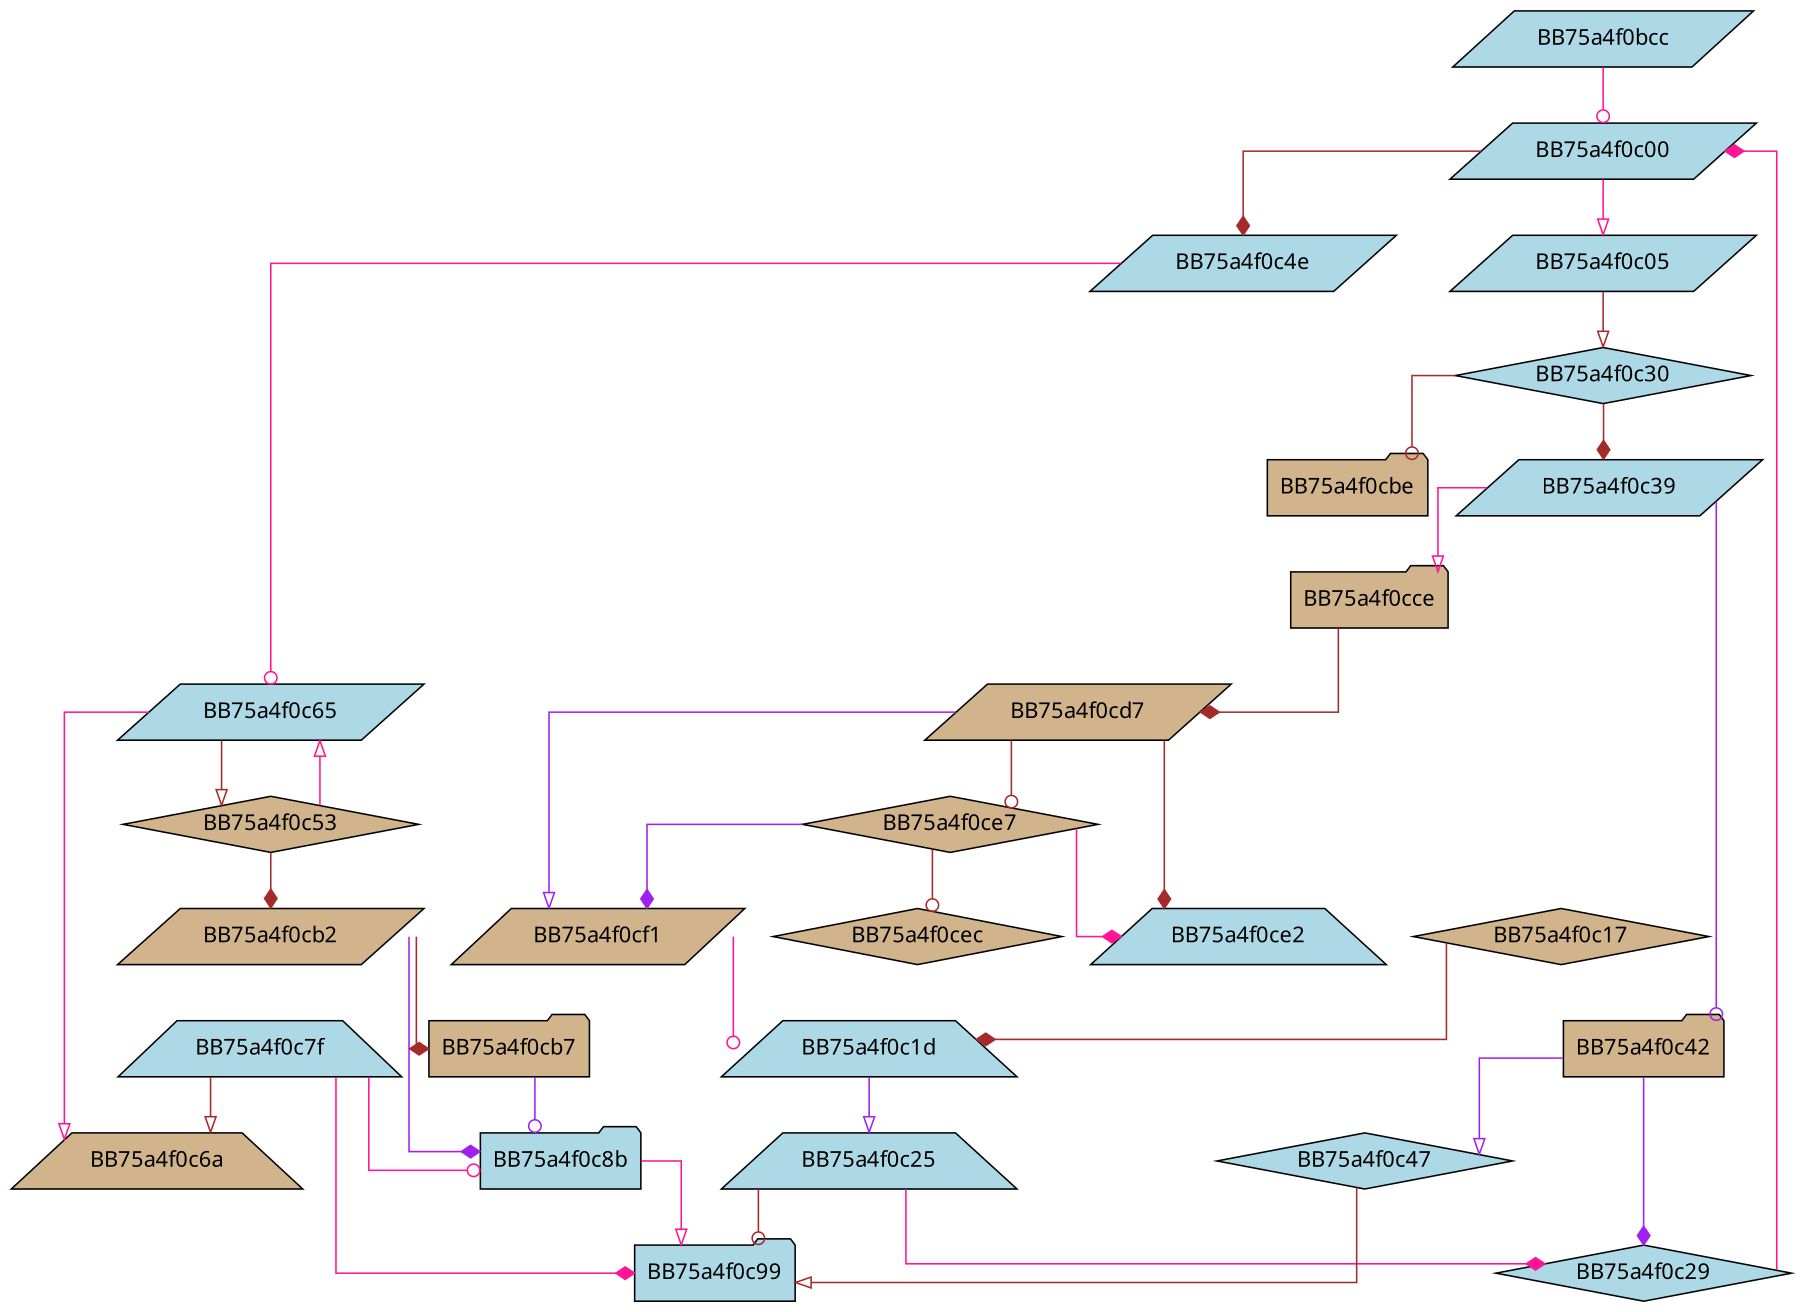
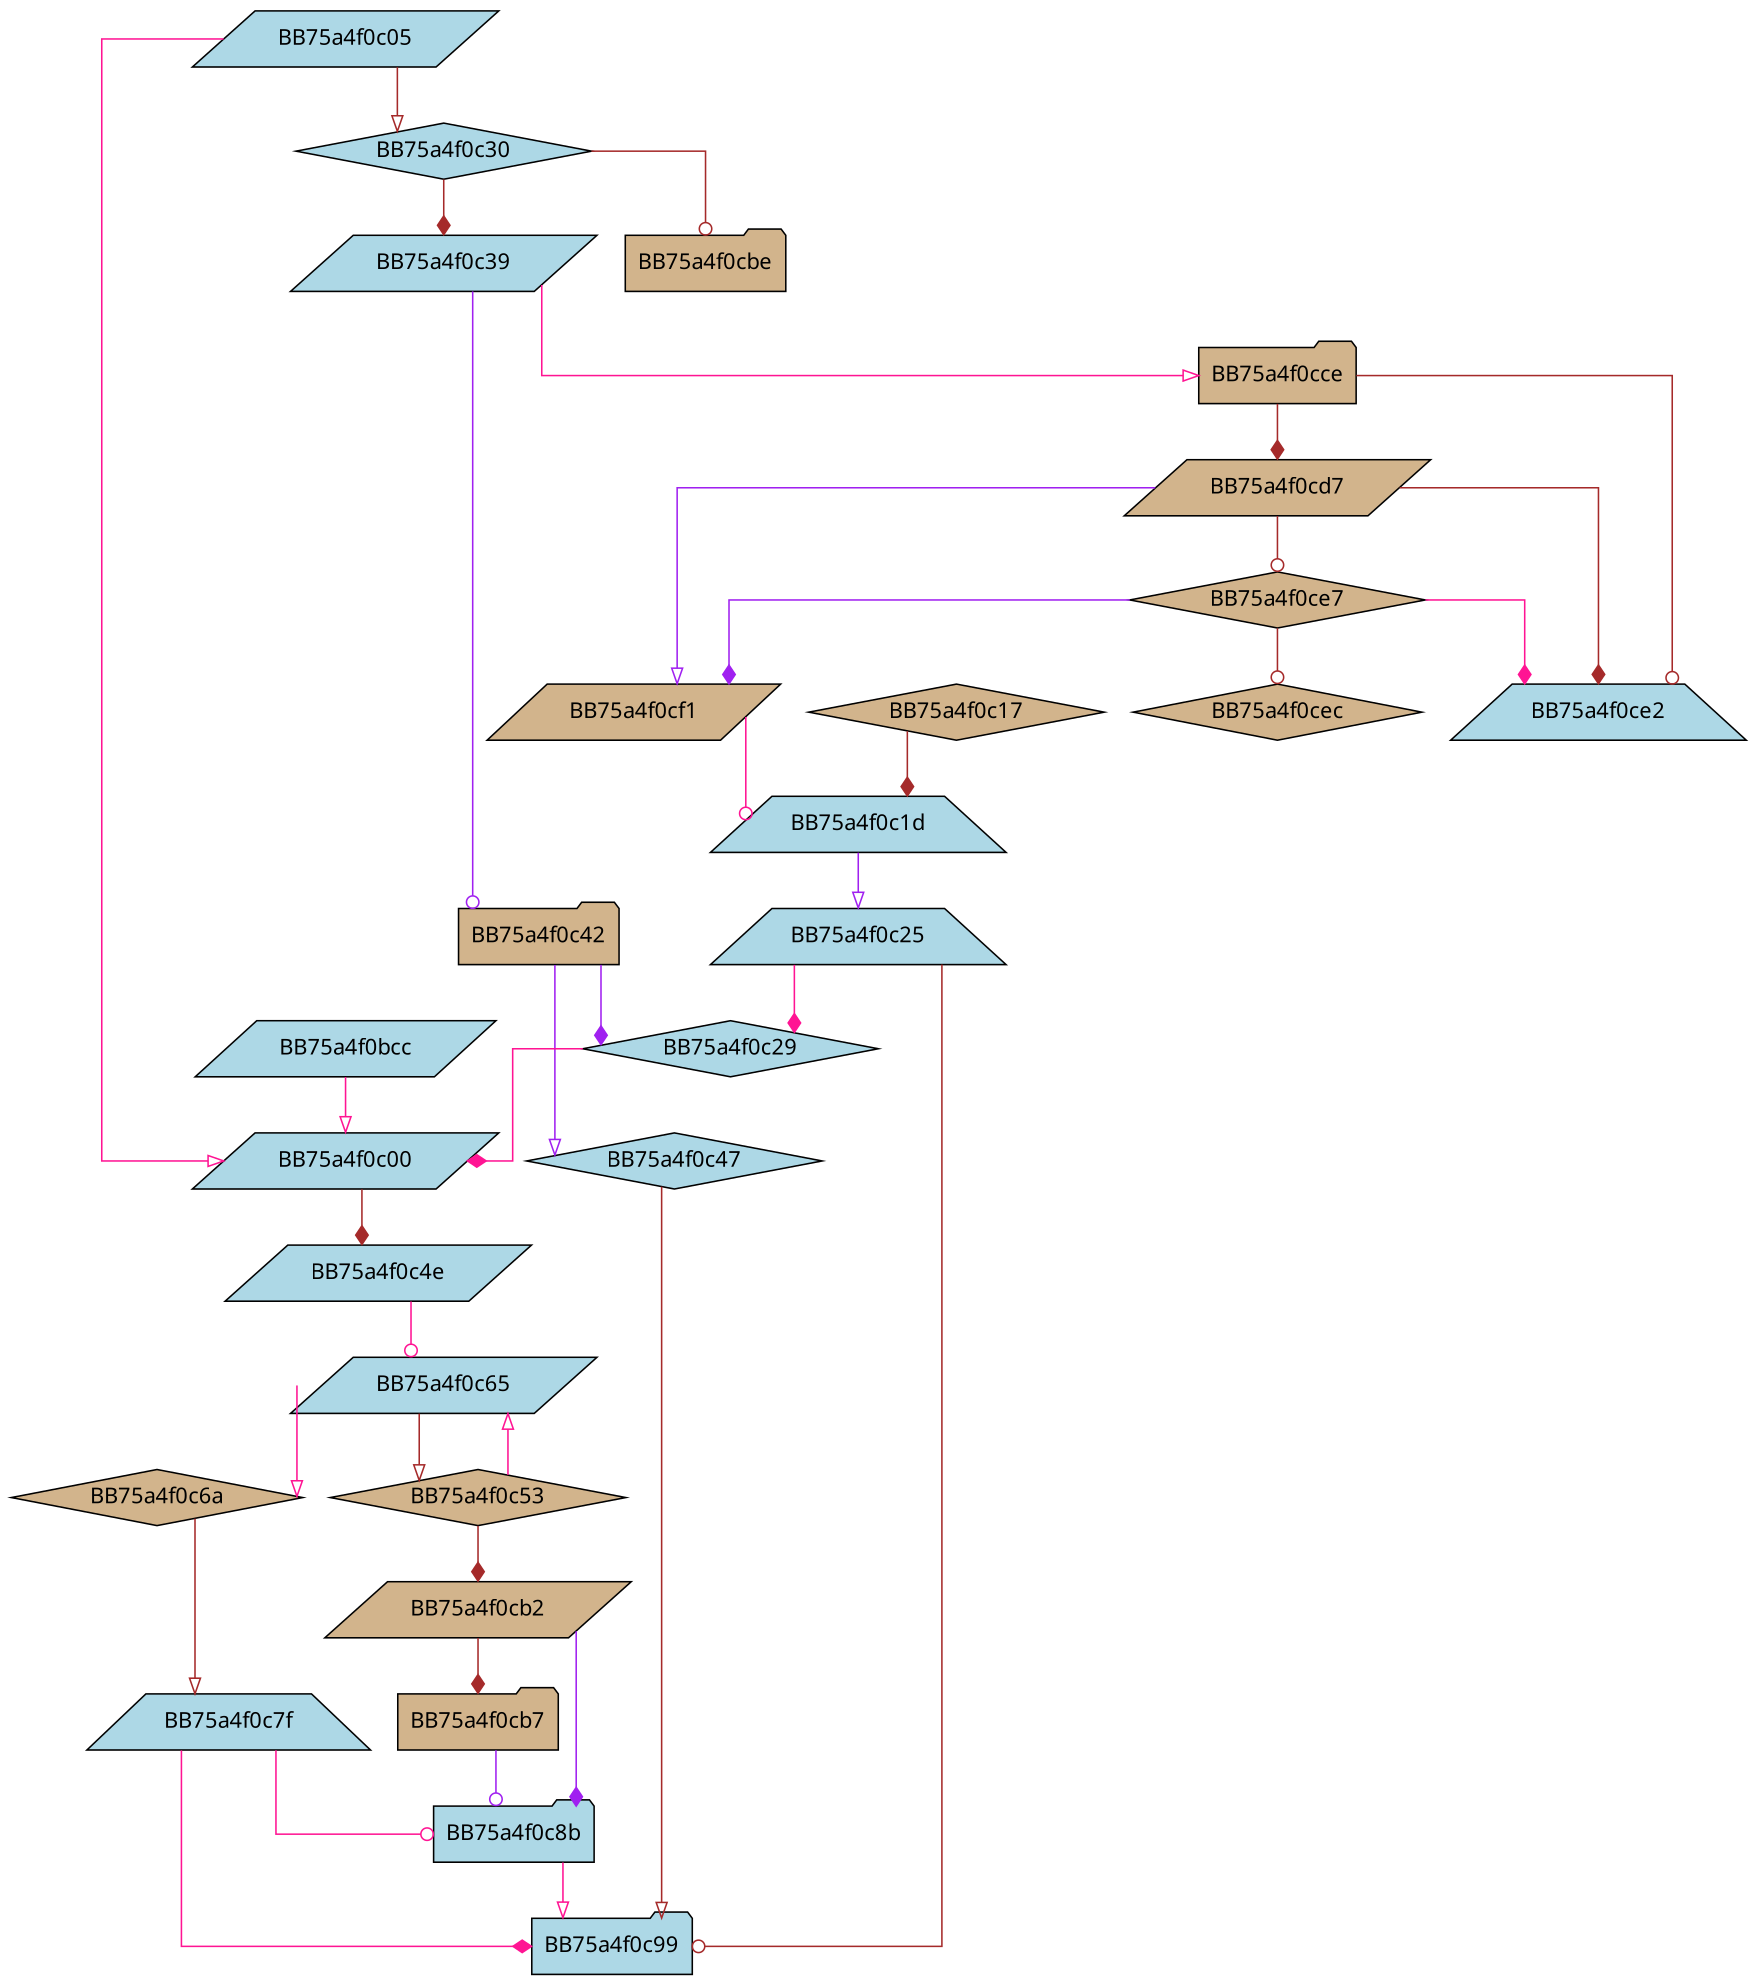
(1603, 89) -> (346, 1097)
(1603, 199) -> (102, 592)
none -> (1662, 376)
(211, 1097) -> (195, 1598)
(157, 1161) -> (157, 1498)
